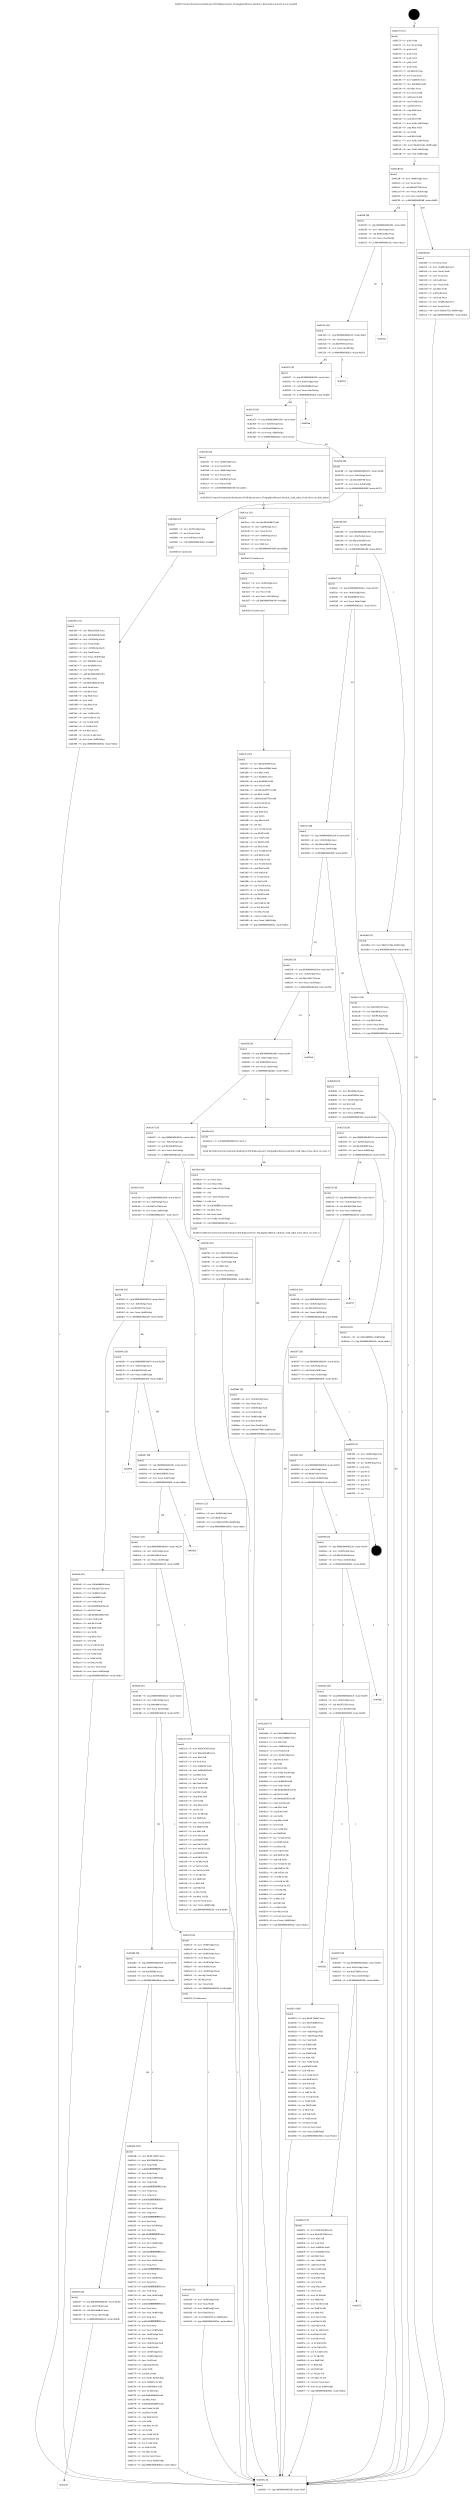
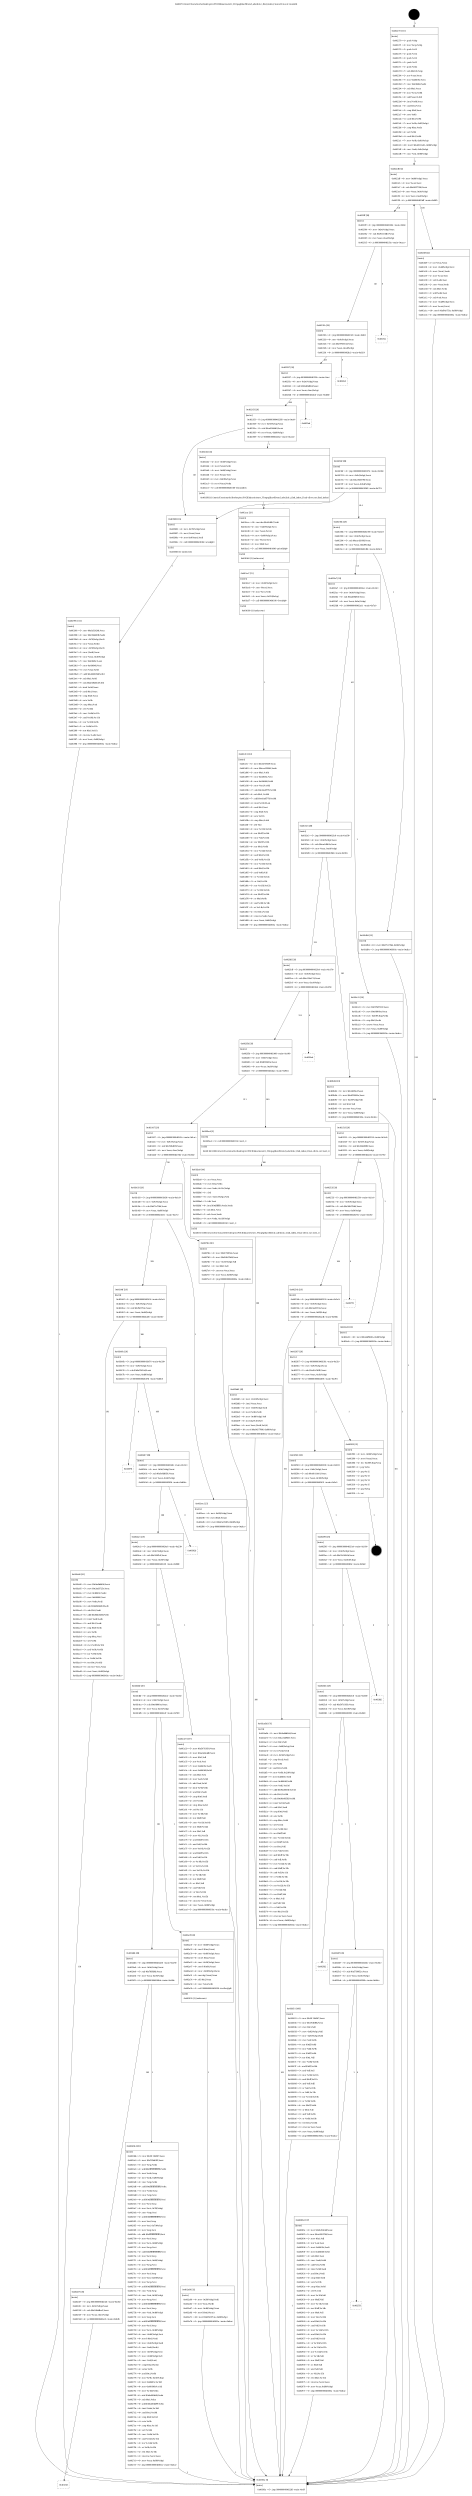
(321, 445) -> (190, 453)
